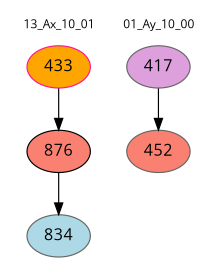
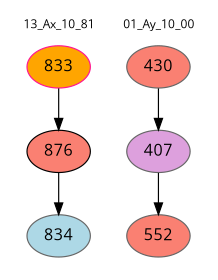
(59, 25) -> (59, 25)
(59, 67) -> (59, 67)
(158, 67) -> (158, 151)
none -> (158, 67)
(158, 151) -> (158, 236)
